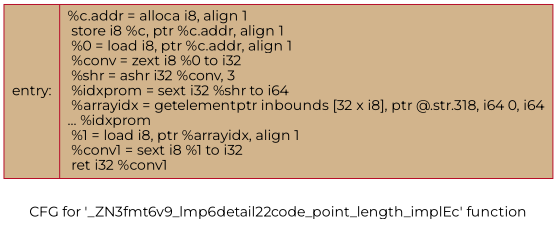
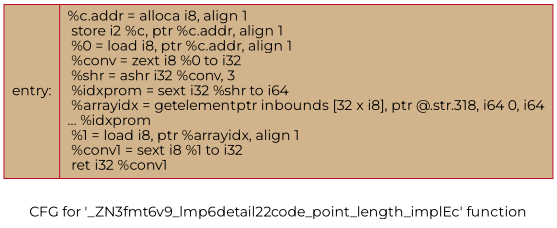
(176, 31) -> (176, 31)
